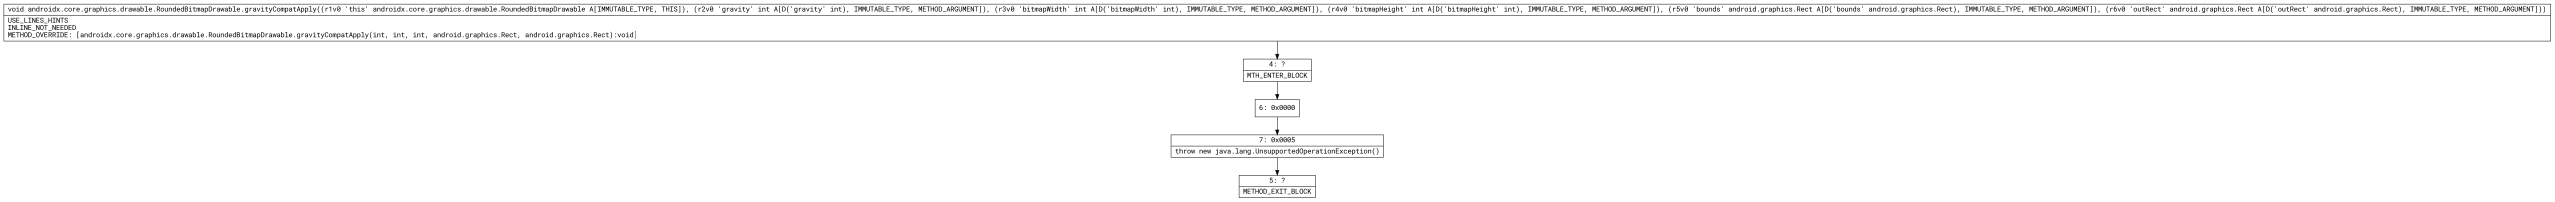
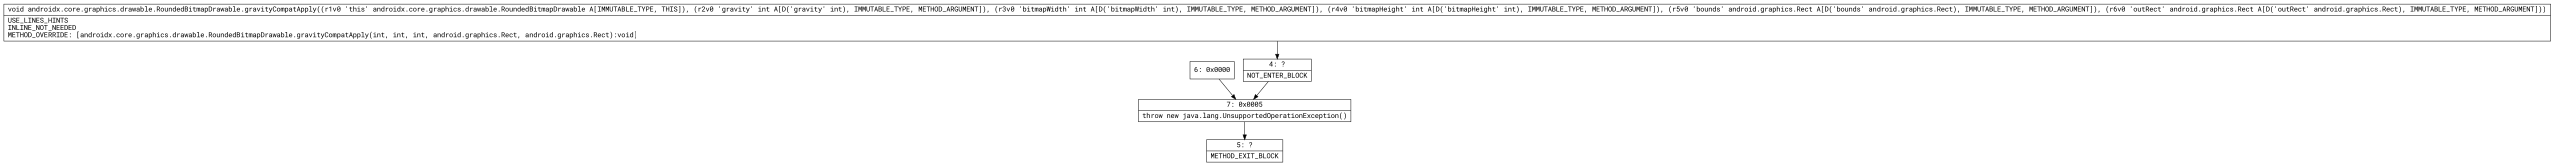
(1277, 76) -> (1277, 76)
(1277, 88) -> (1263, 89)
